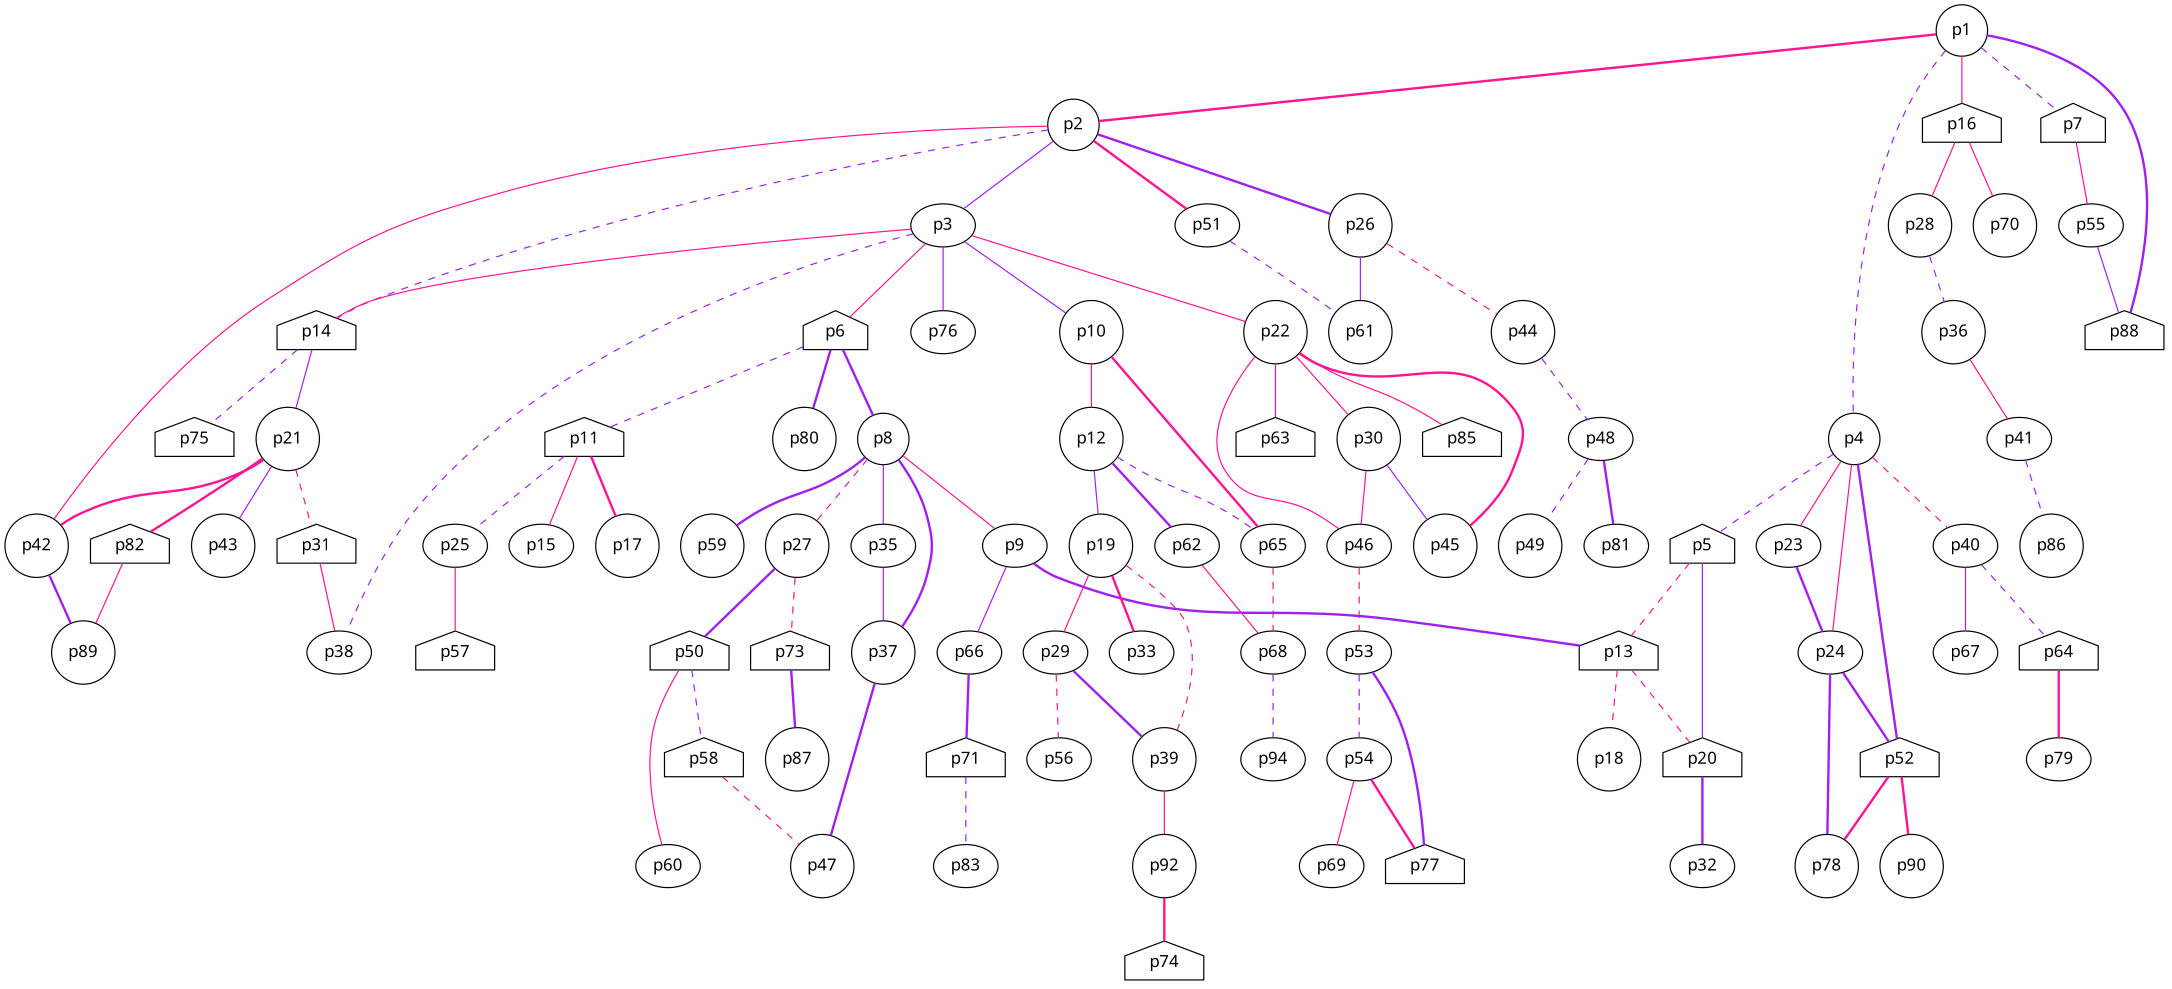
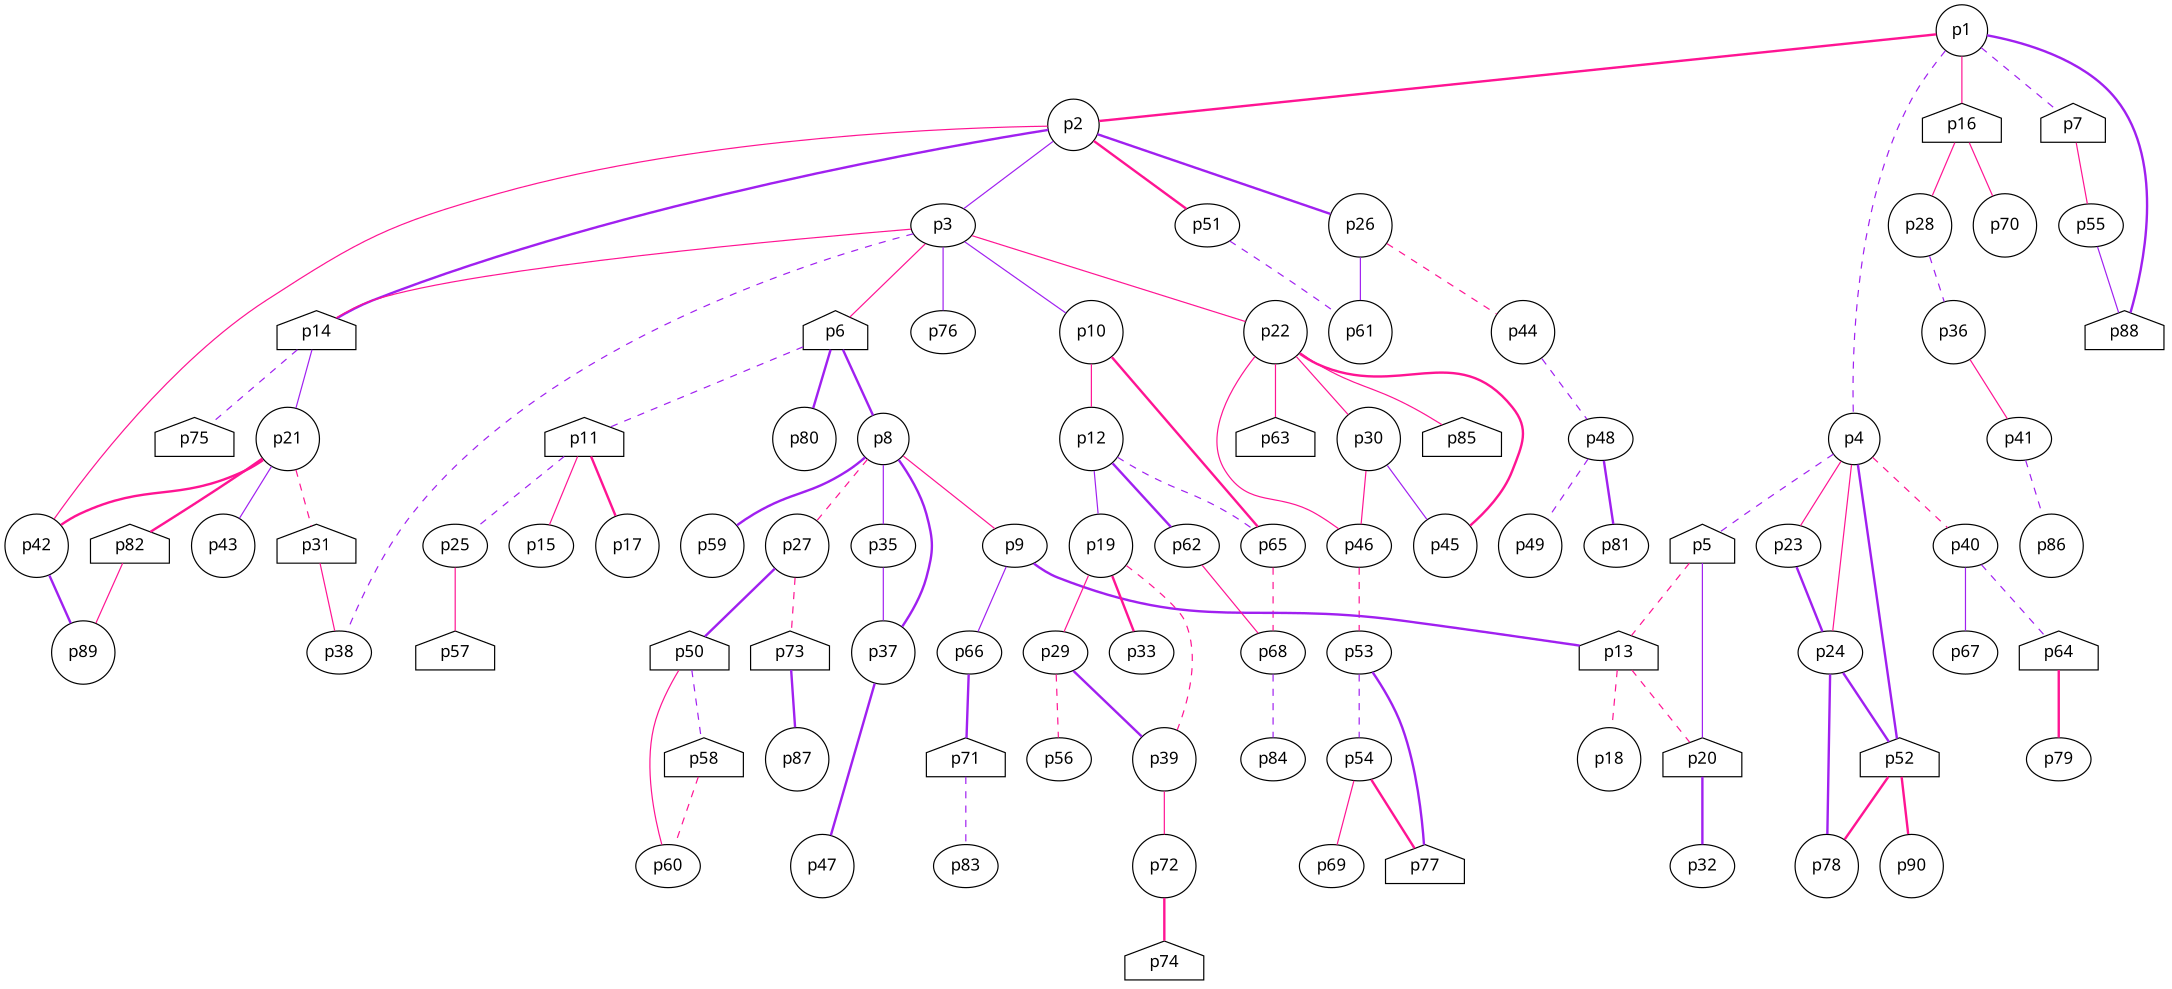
(687, 204) -> (687, 204)
(1273, 759) -> (1273, 759)
(761, 810) -> (687, 811)
(1164, 866) -> (1164, 866)
